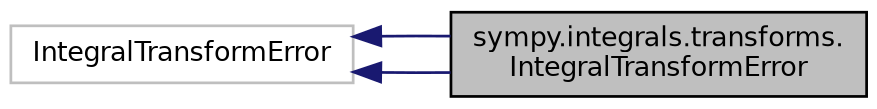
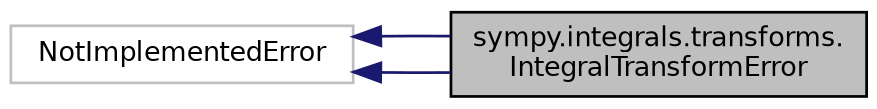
(182, 54) -> (182, 54)
